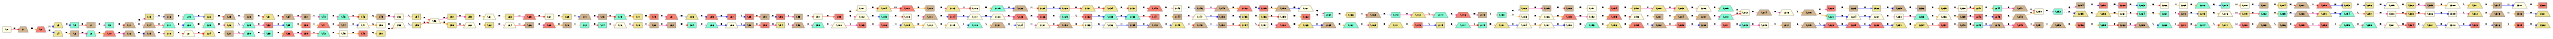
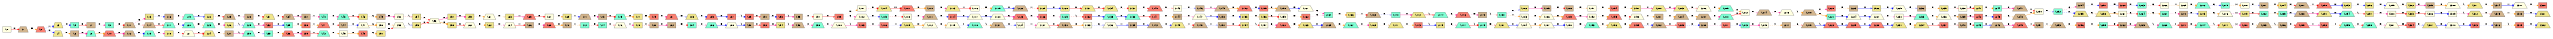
(1899, 8) -> (1899, 8)
(2152, 25) -> (2152, 25)
(149, 34) -> (149, 34)
